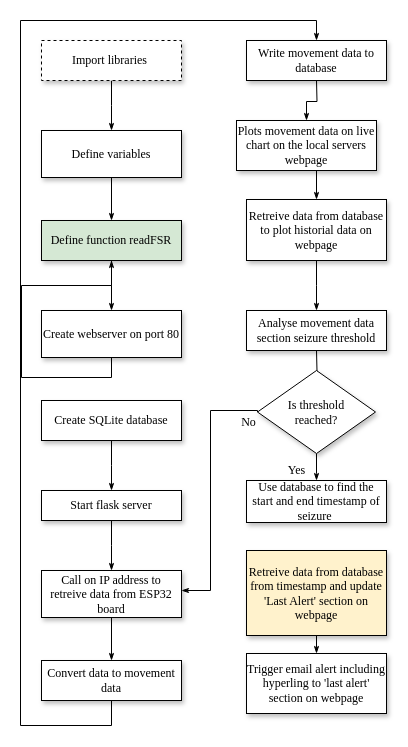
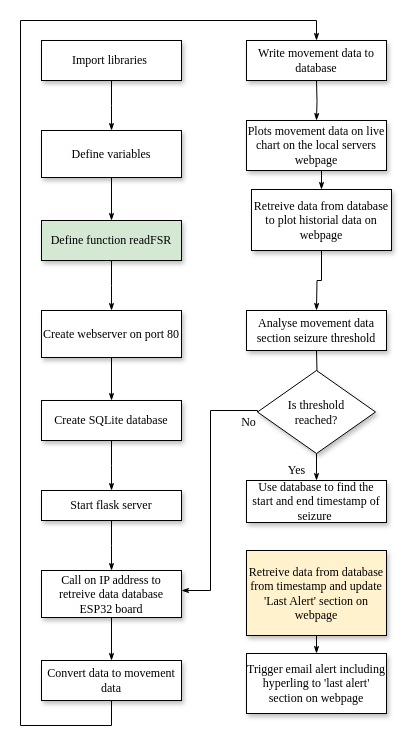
(112, 61) -> (112, 61)
(307, 146) -> (317, 146)
(317, 230) -> (322, 220)
(22, 335) -> (112, 385)
(112, 595) -> (112, 595)
